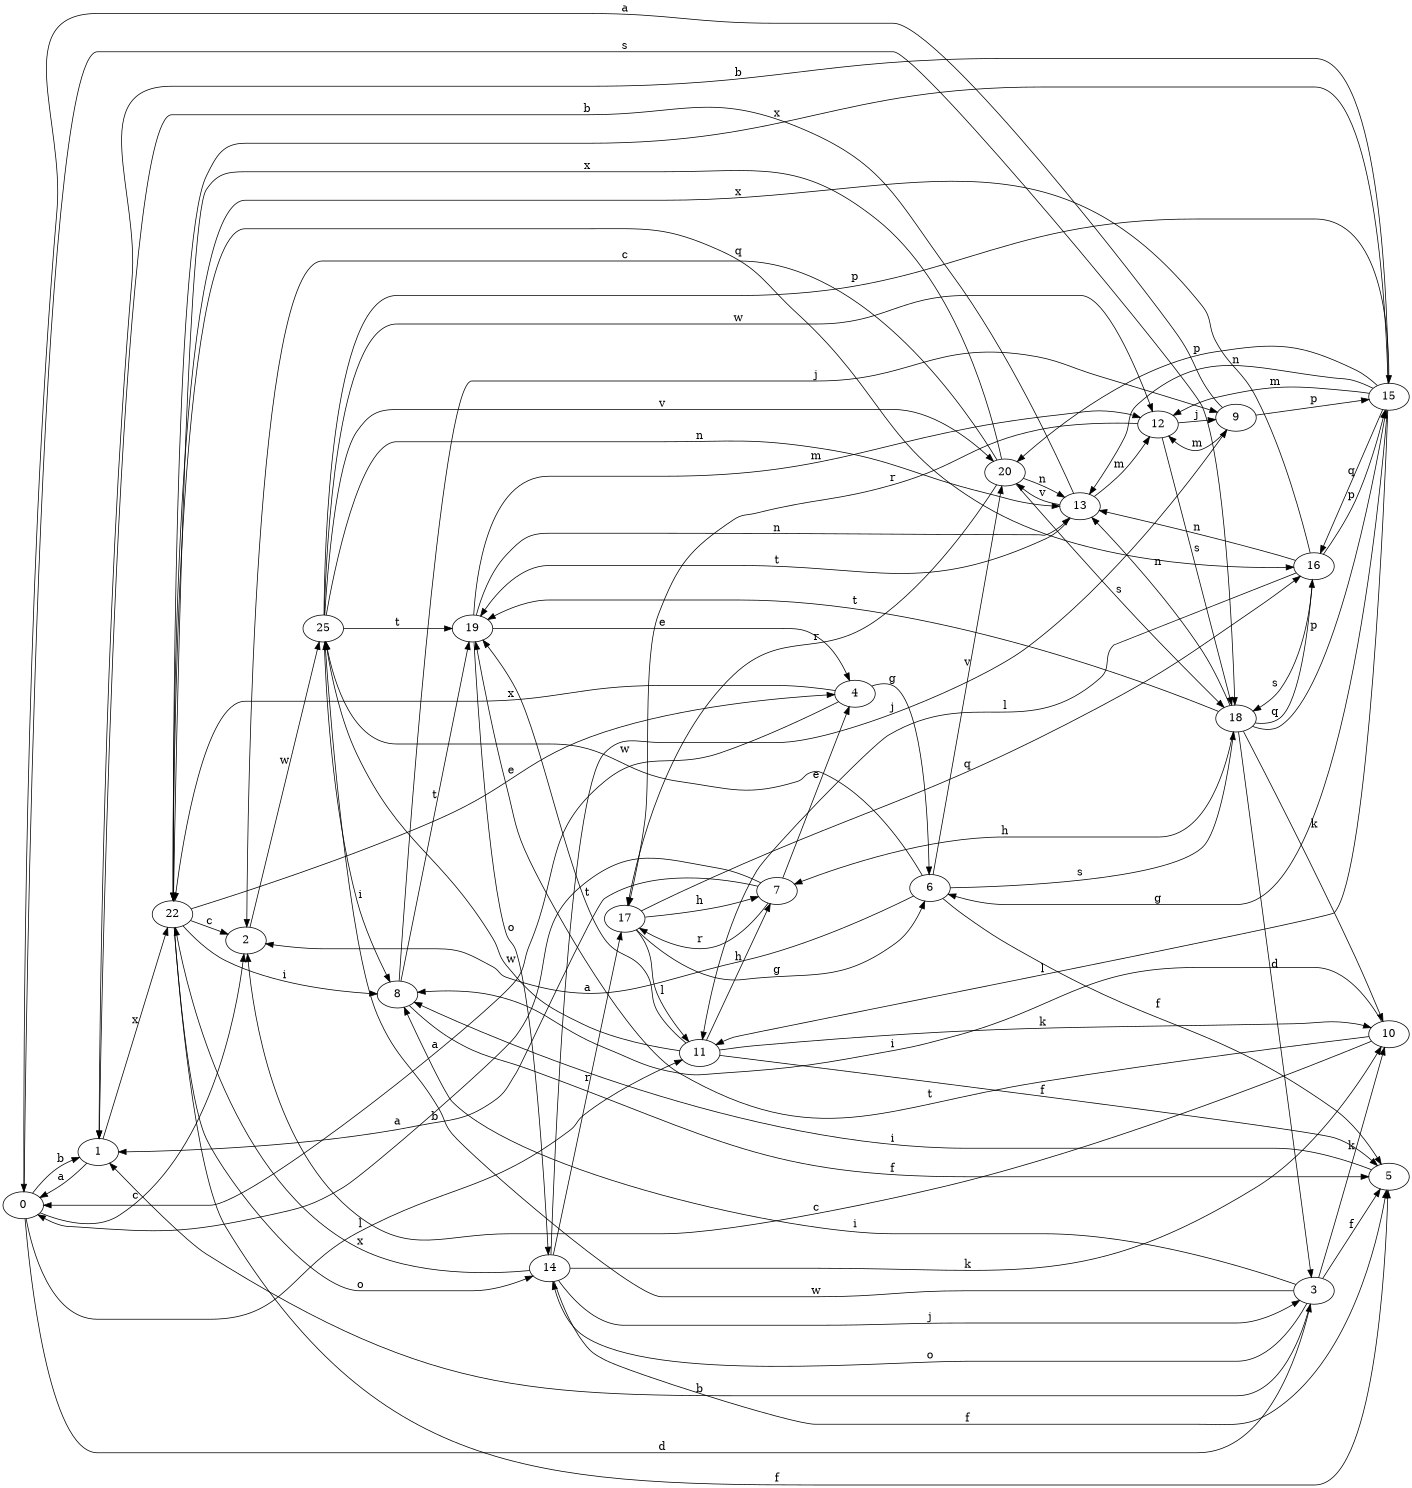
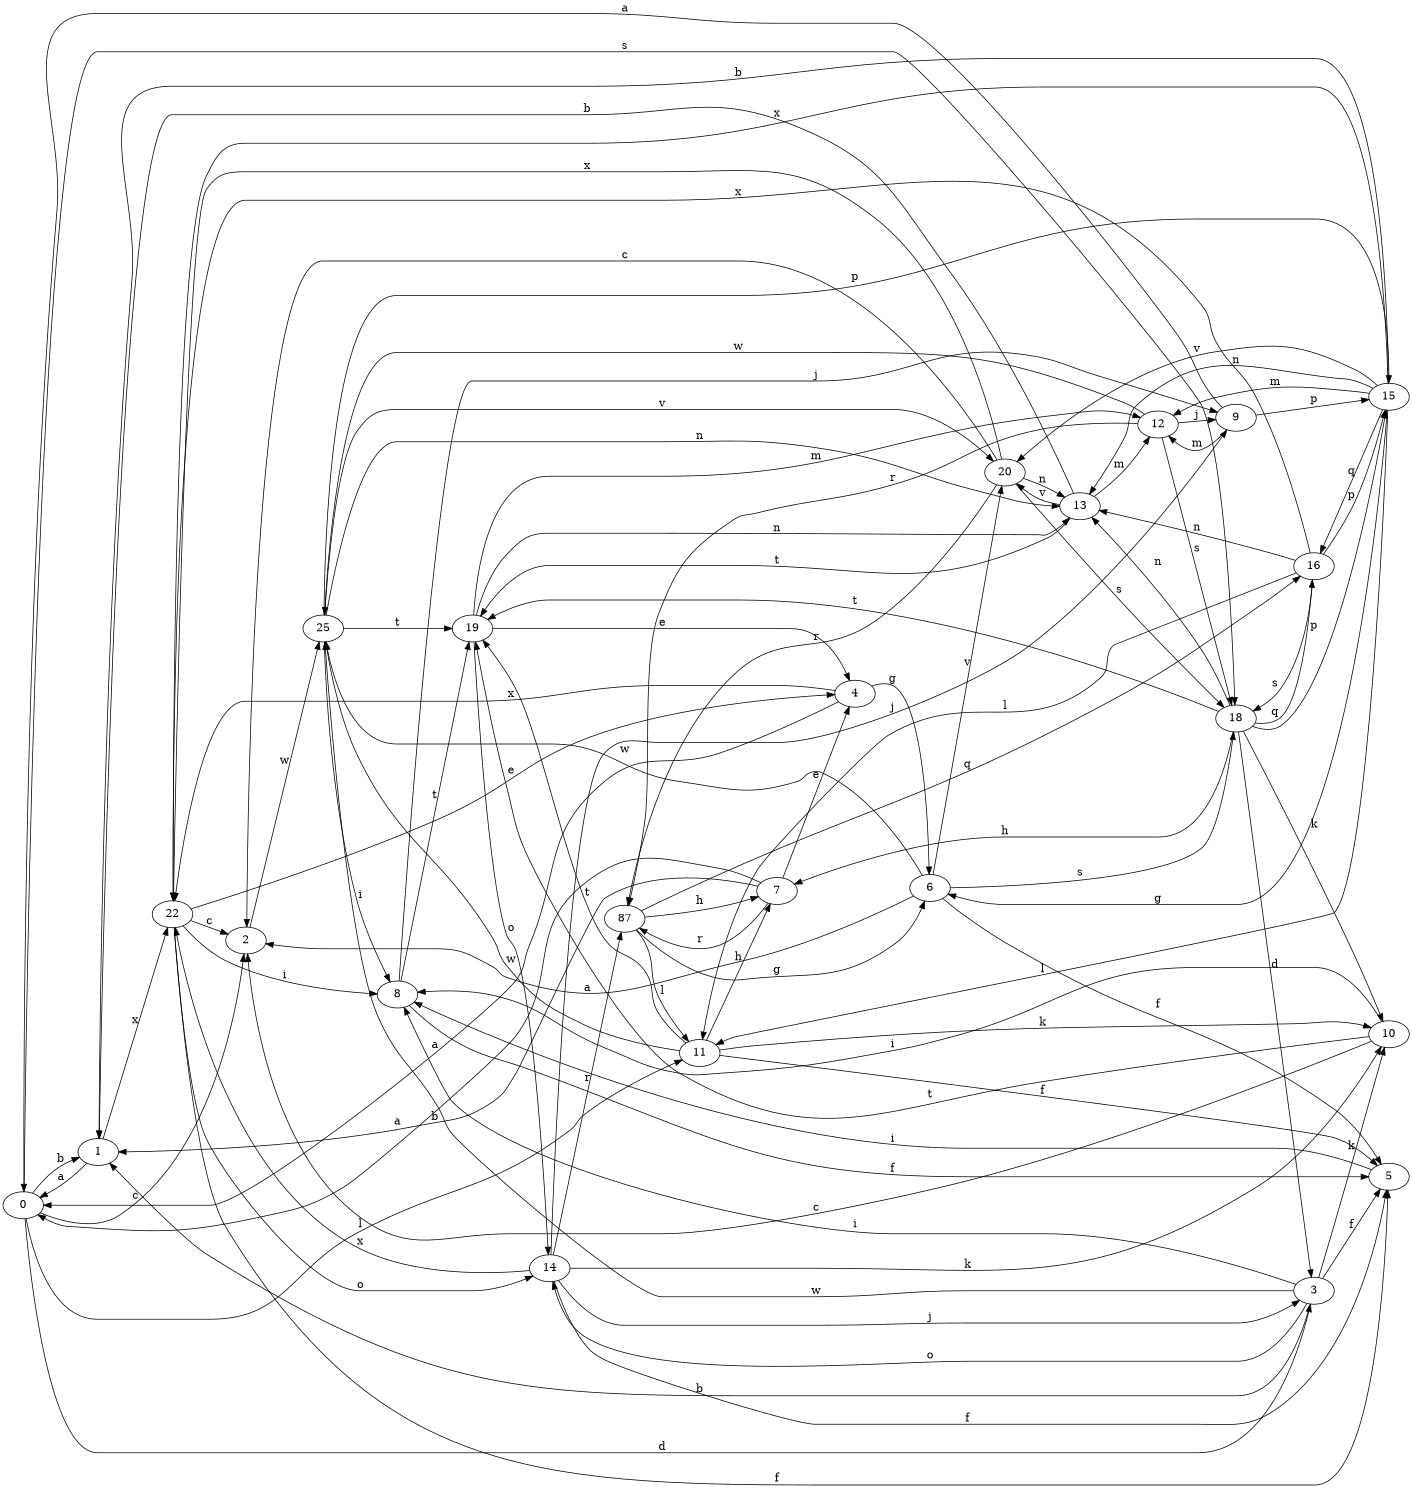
(483, 229) -> none
(651, 324) -> (638, 352)
(1197, 349) -> (1197, 349)
(625, 919) -> (625, 919)
